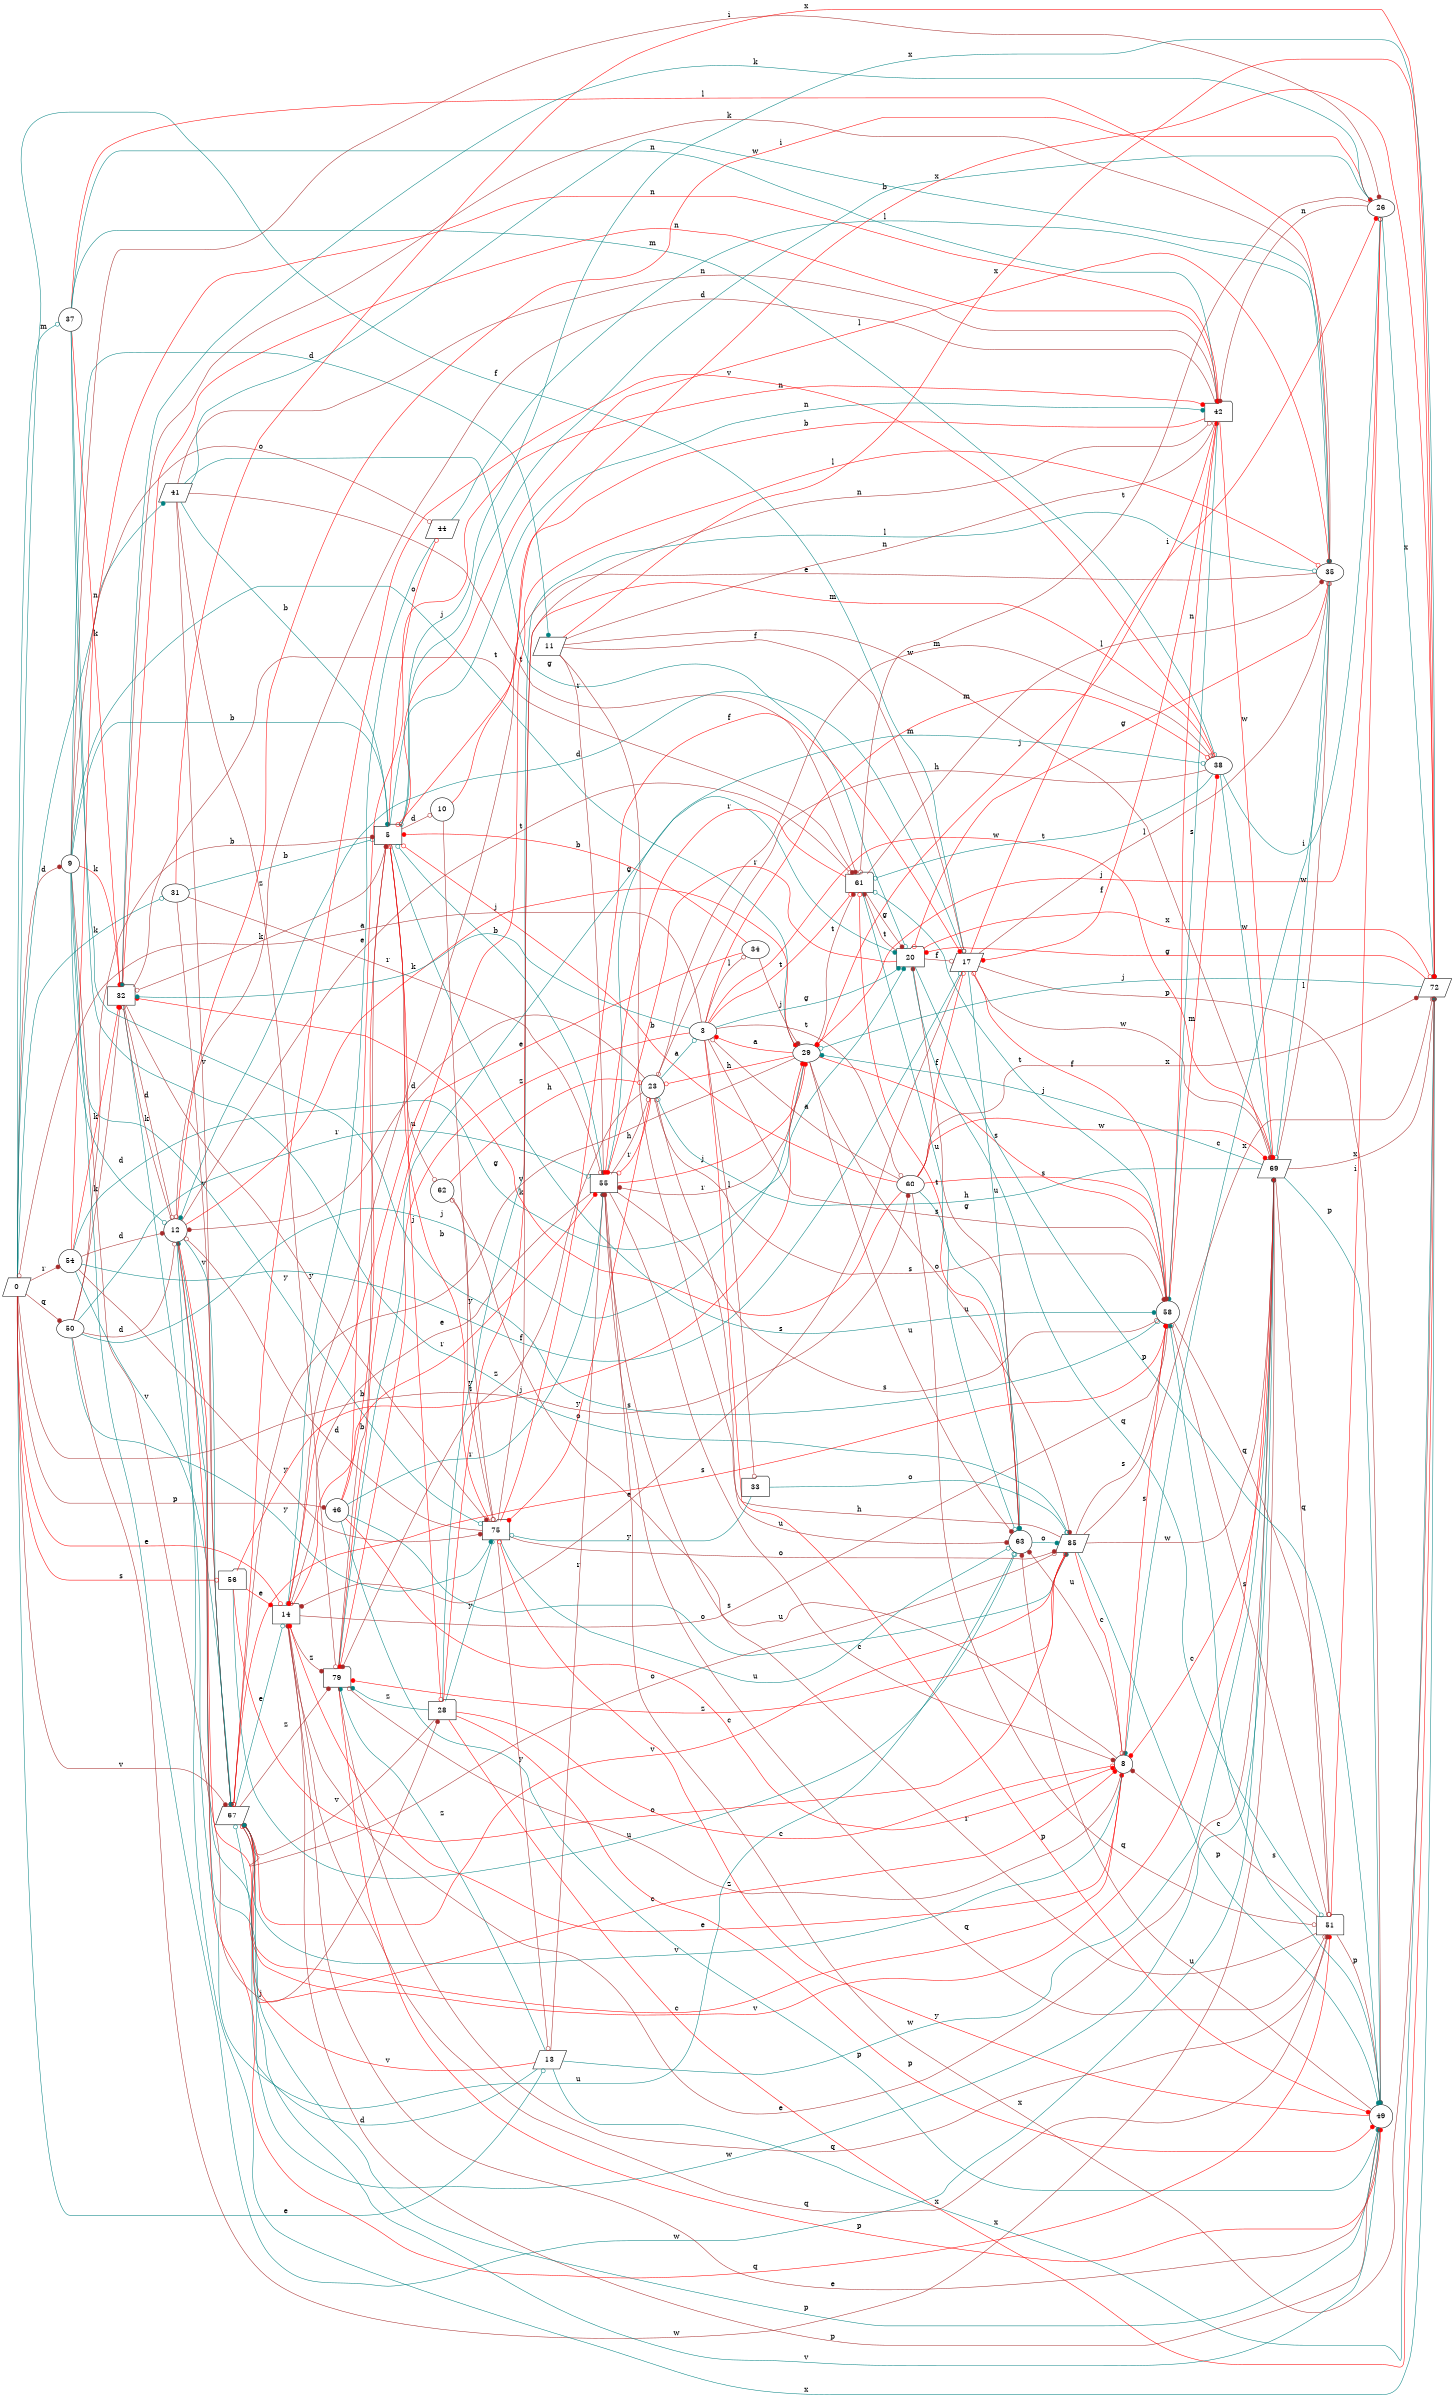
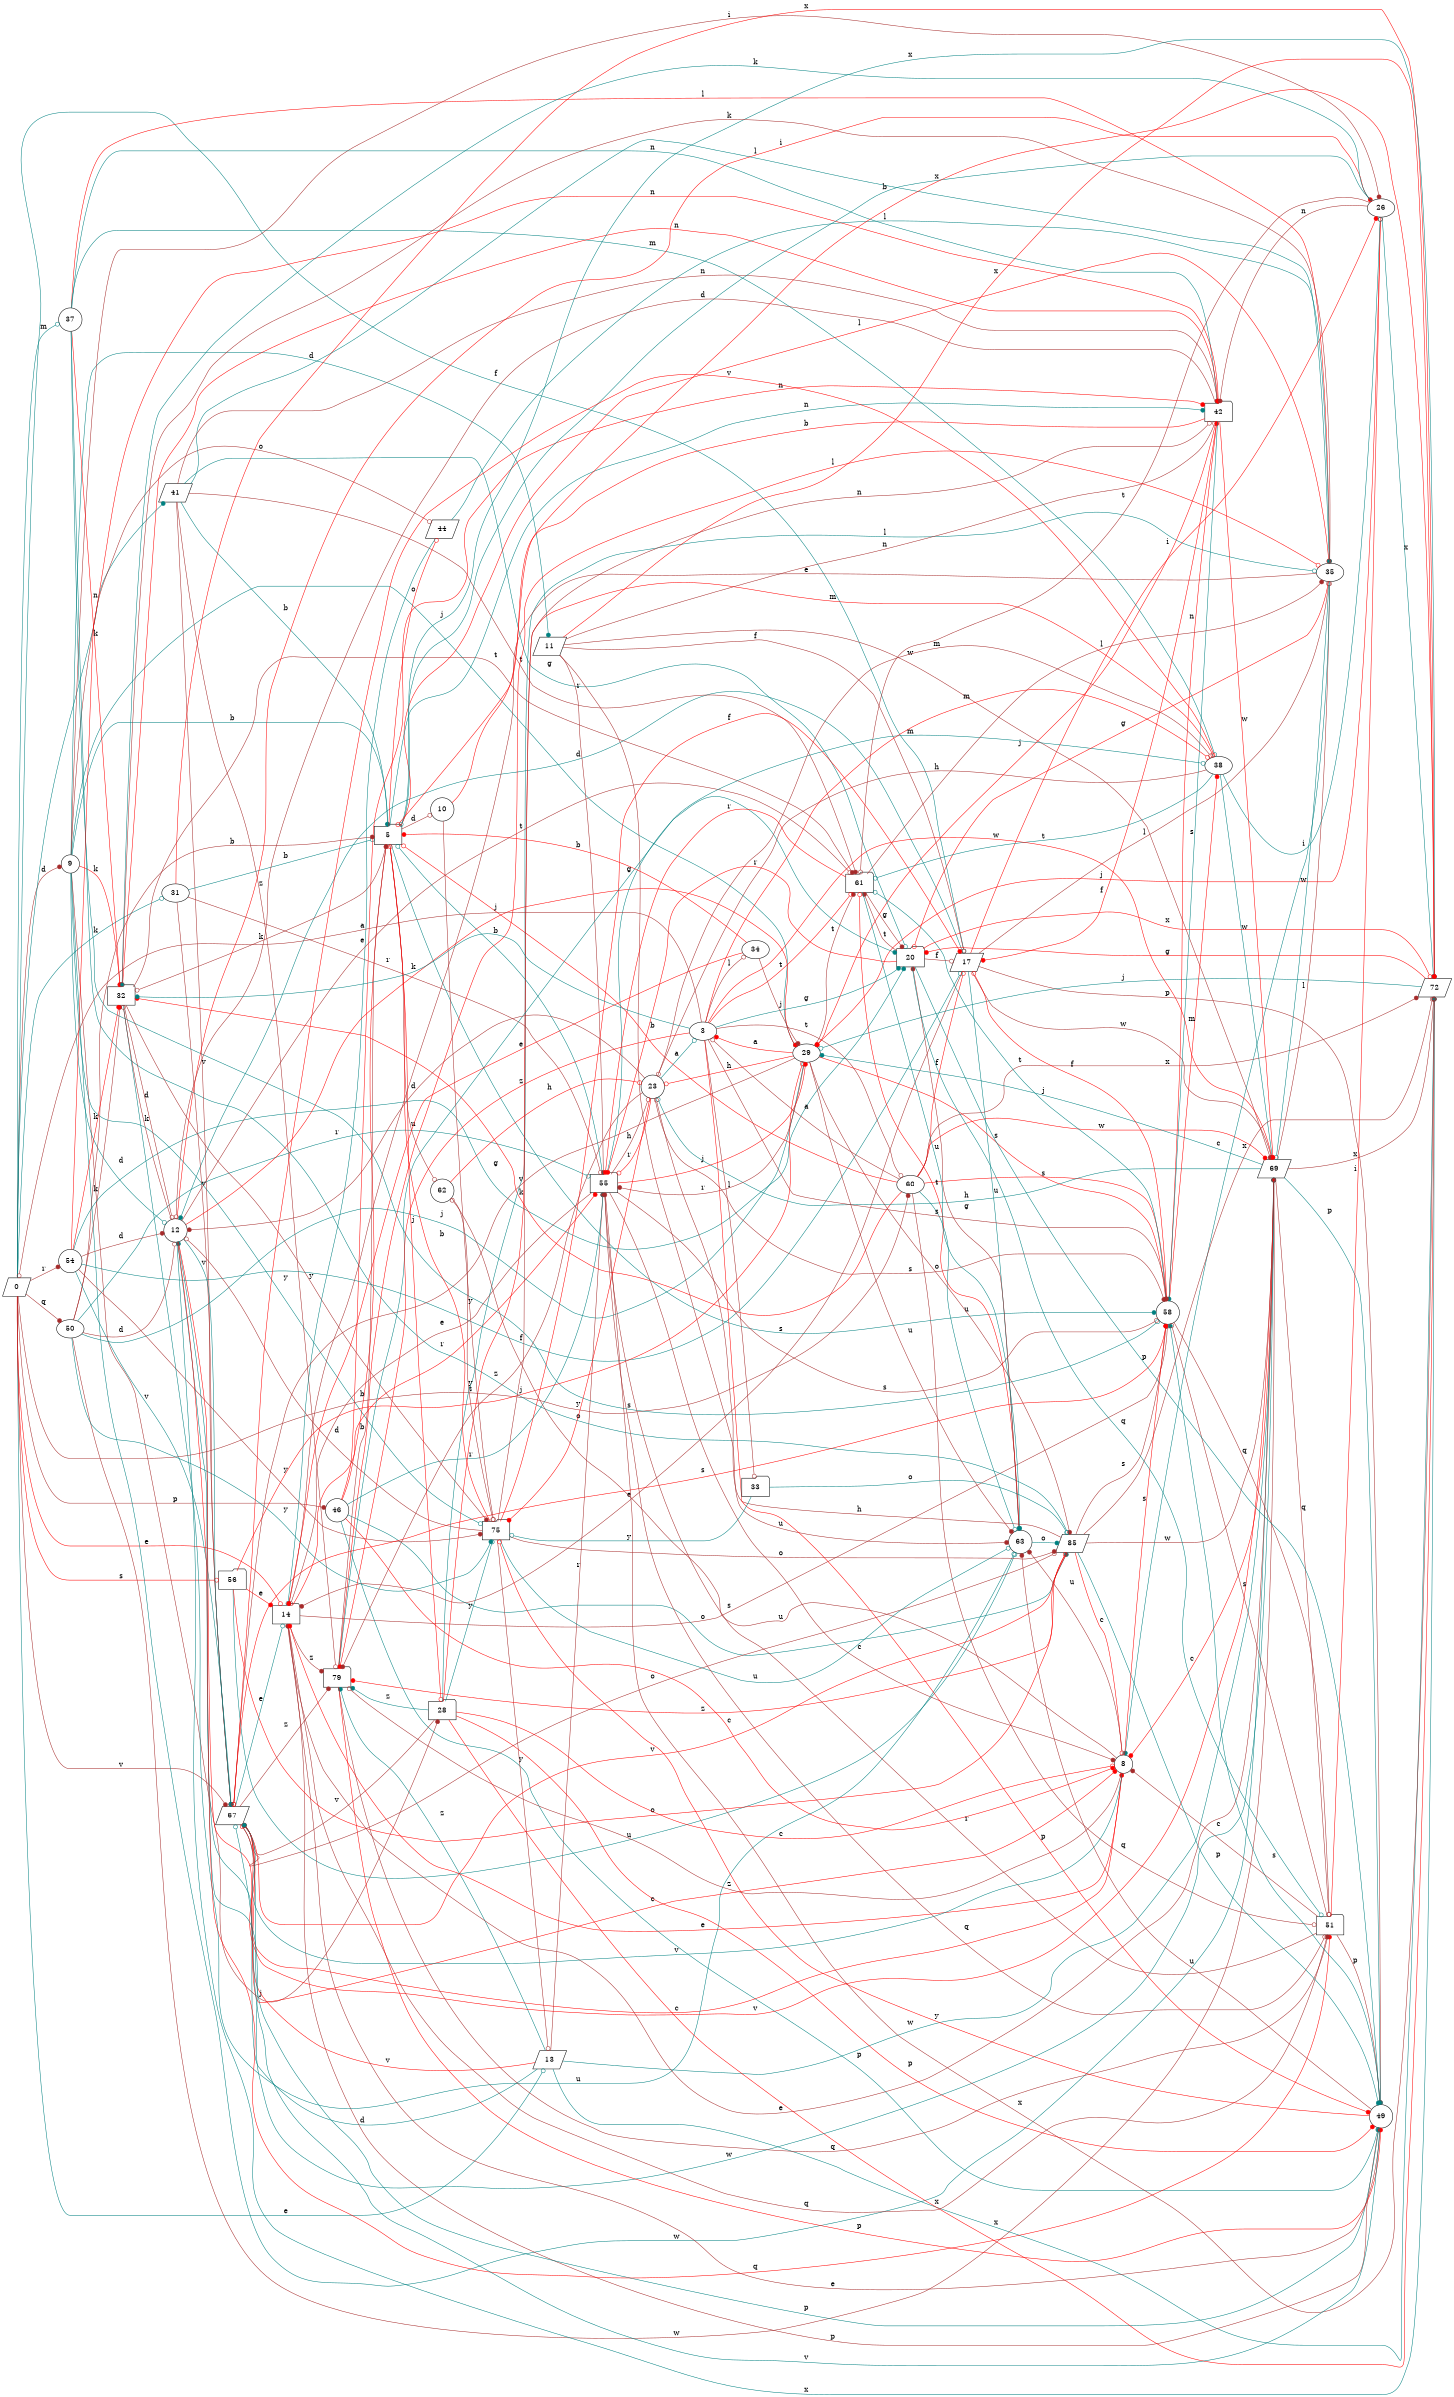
(756, 152) -> (756, 152)
(572, 1380) -> (572, 1380)
